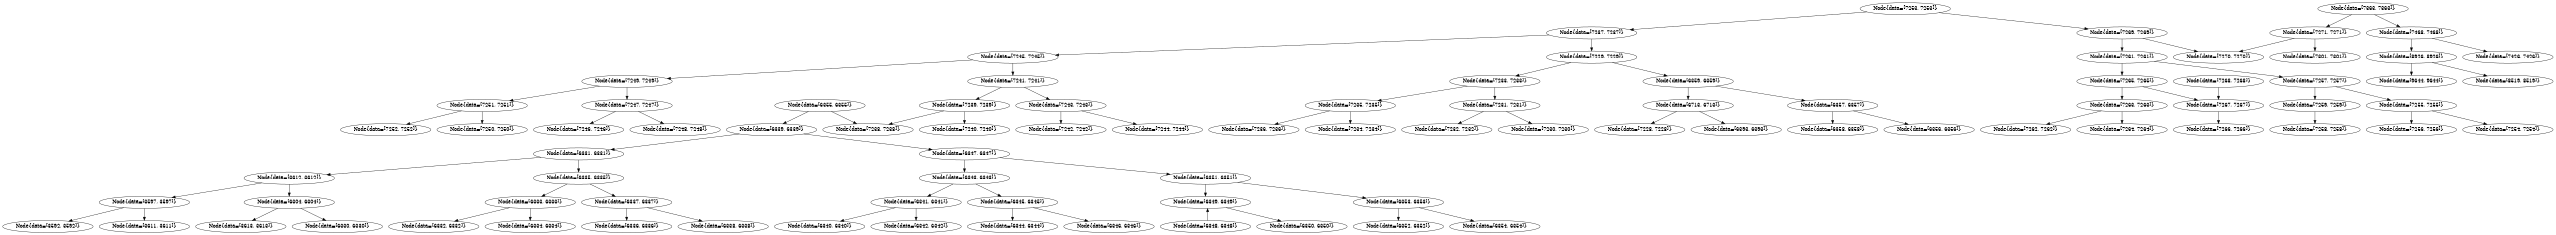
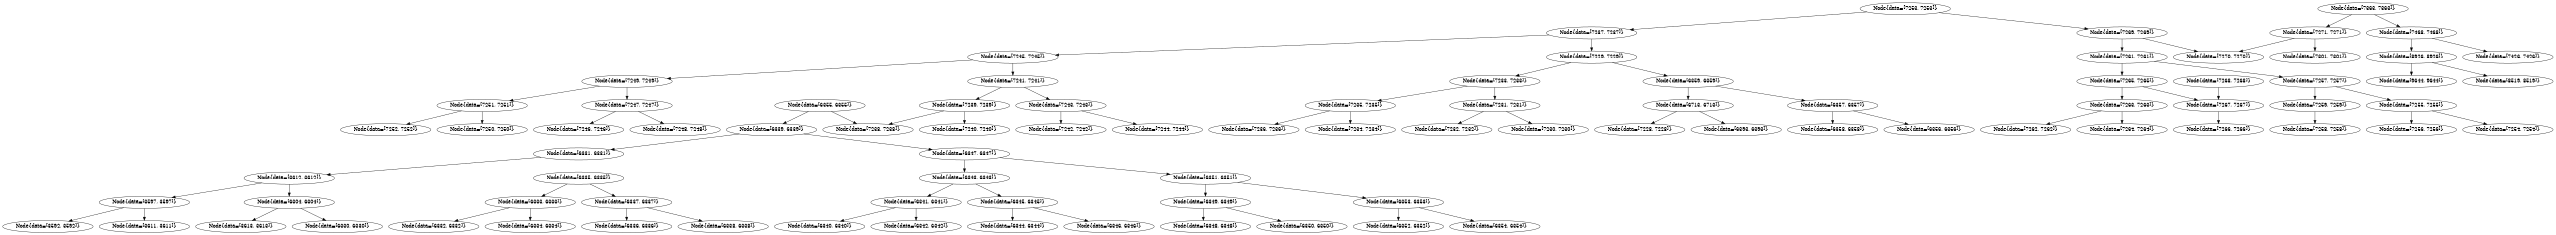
(579, 164) -> none
(1208, 216) -> (1203, 213)
